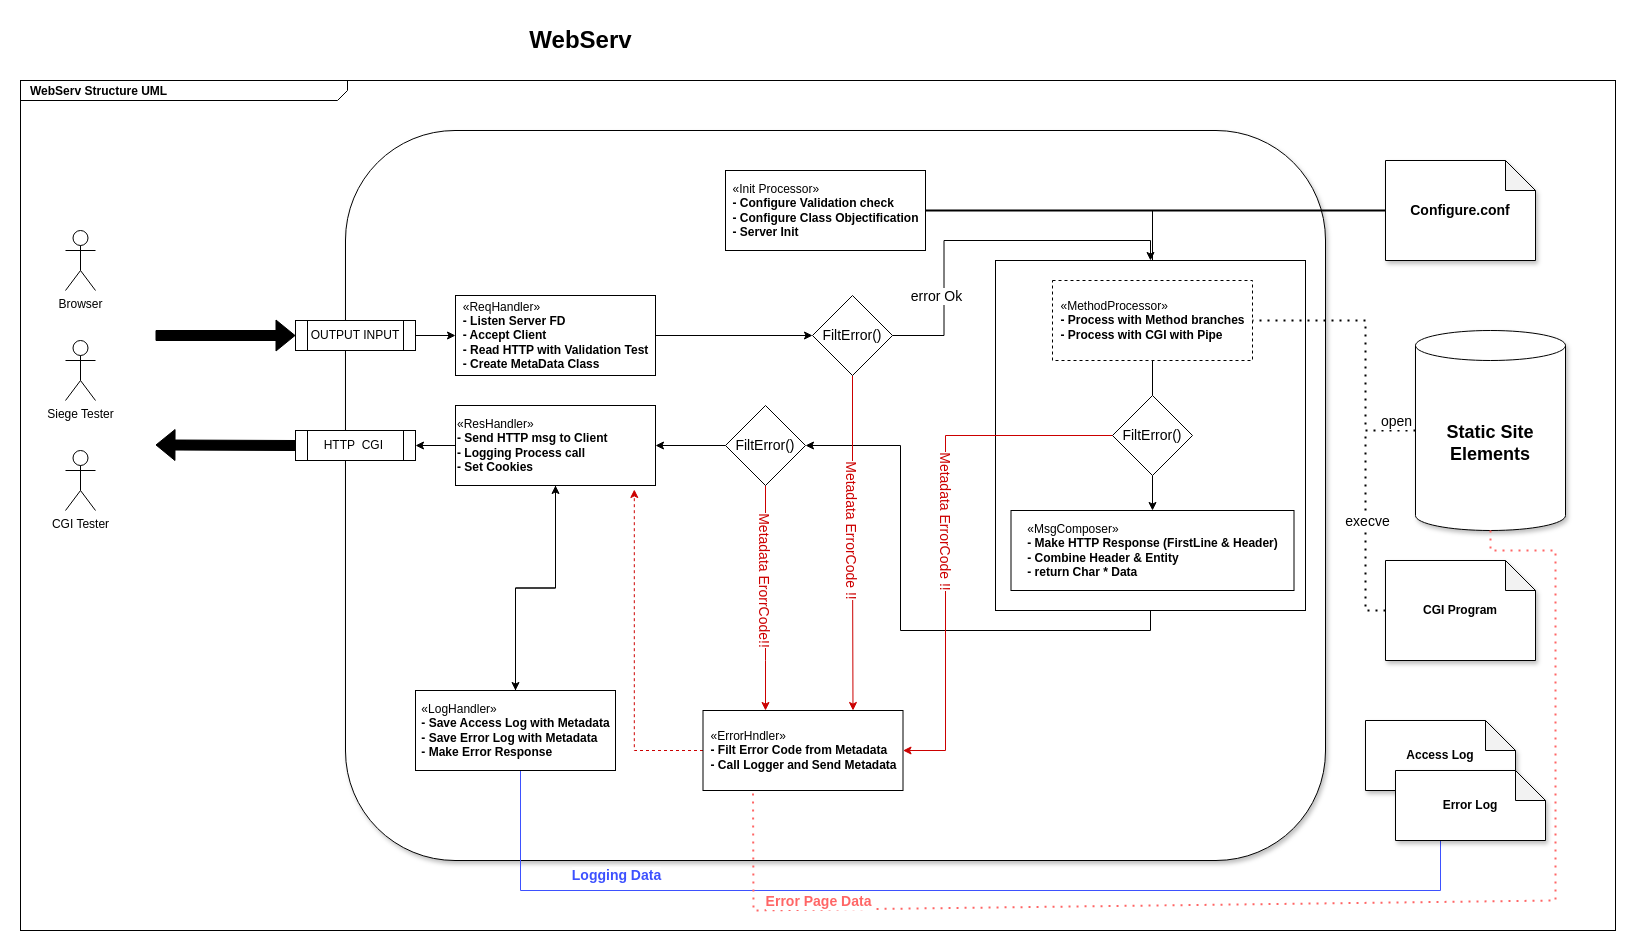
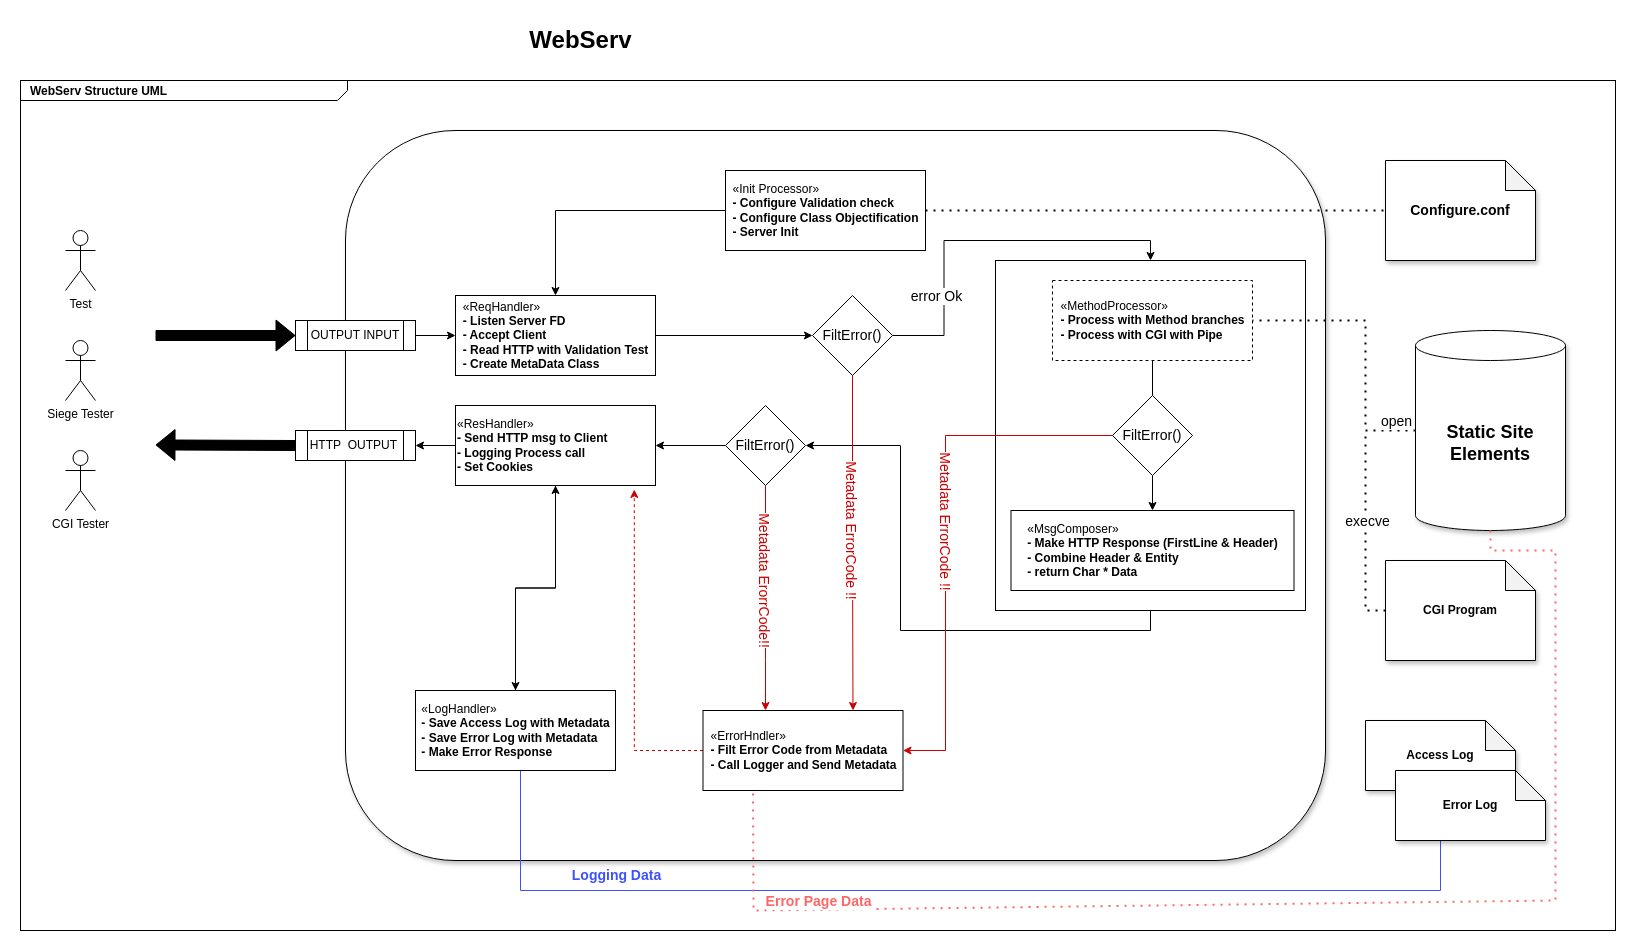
(1270, 211) -> (1270, 211)
(1153, 236) -> (602, 211)
(81, 305) -> (81, 305)
(356, 446) -> (356, 446)
